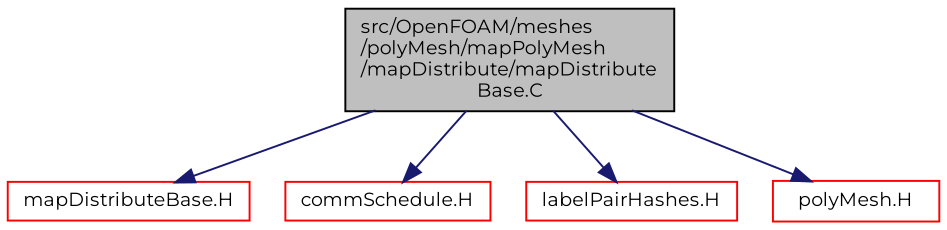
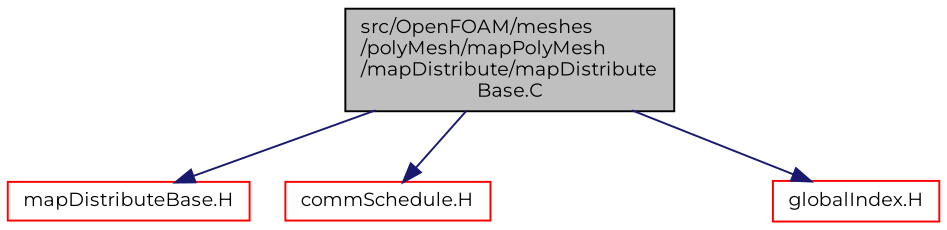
(632, 201) -> none
(856, 201) -> (856, 201)
